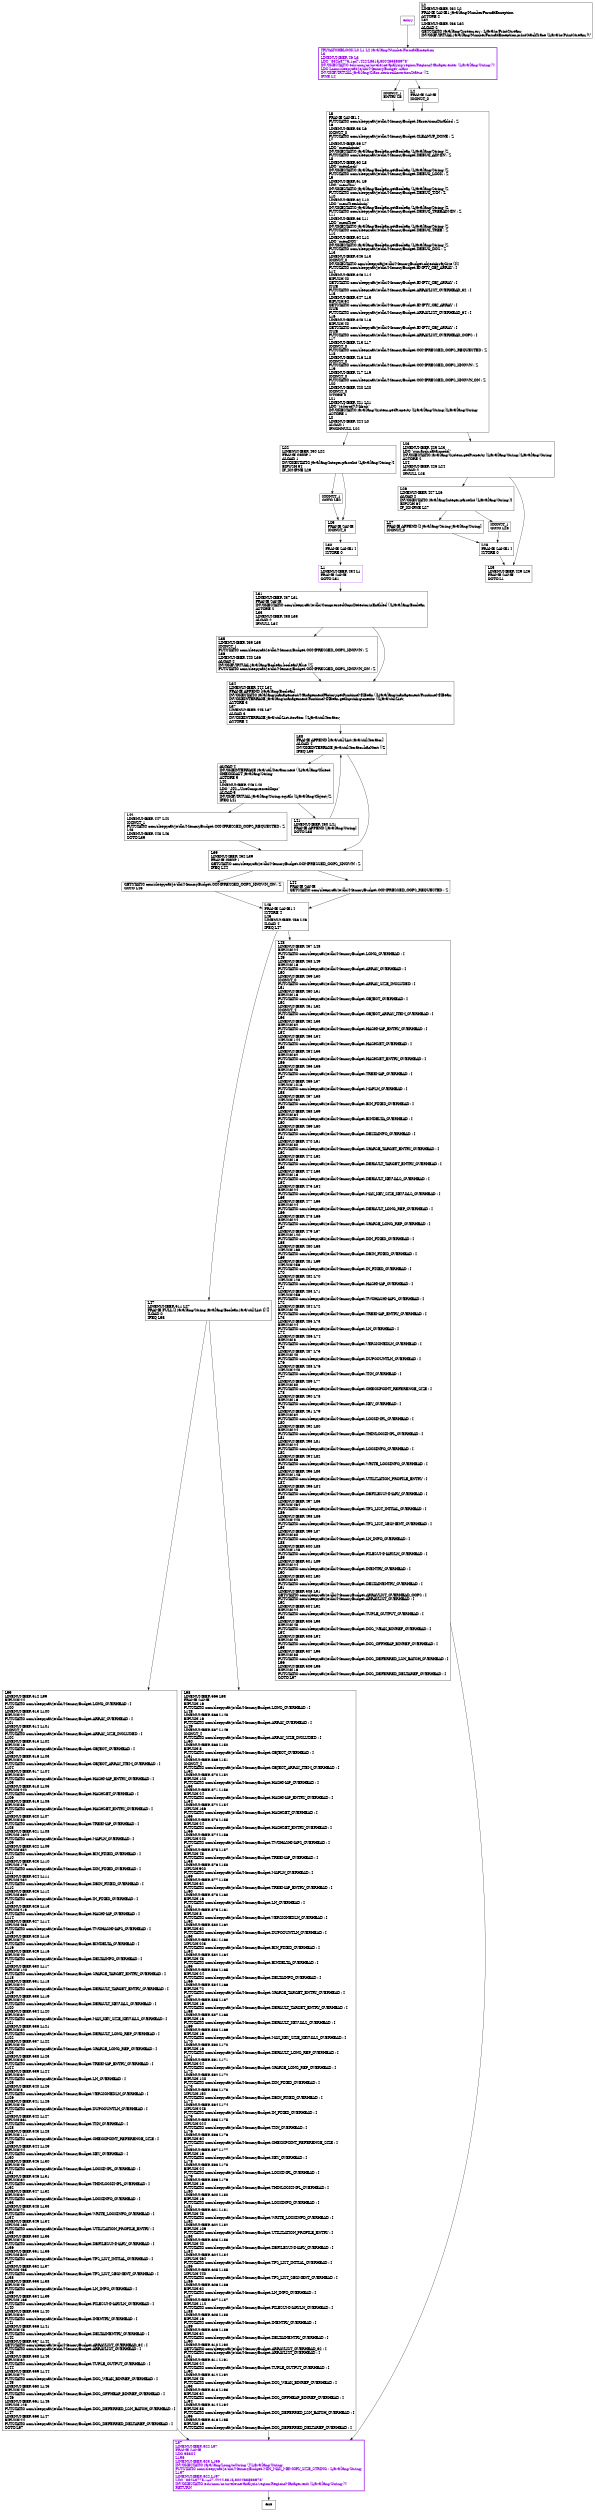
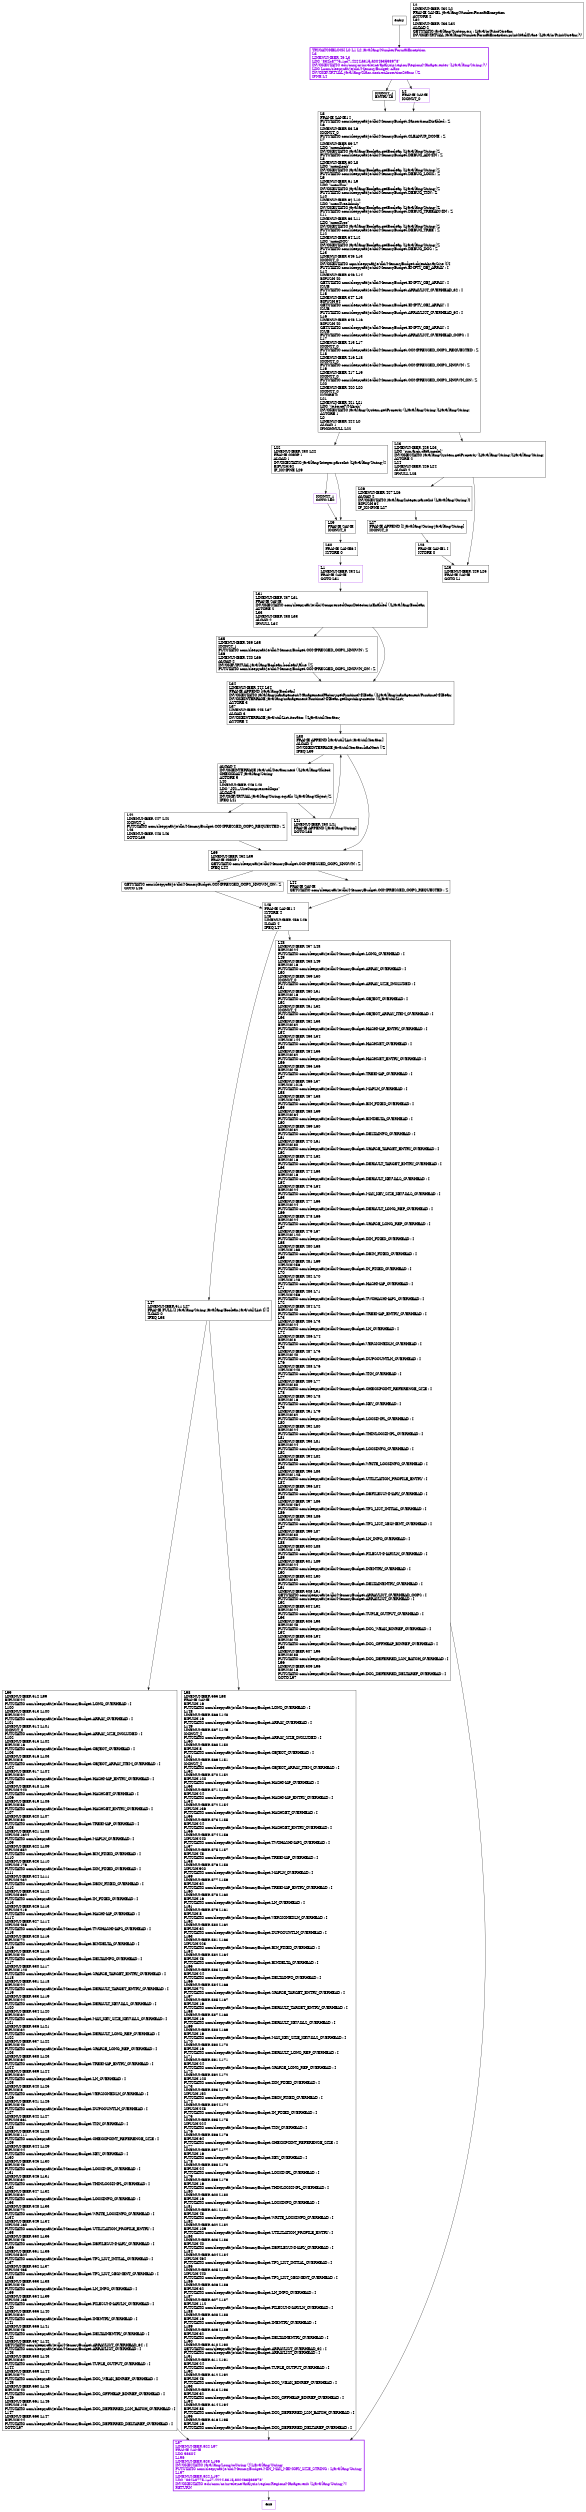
(408, 20) -> (399, 20)
(423, 96) -> (415, 96)
(331, 499) -> (325, 499)
(500, 527) -> none
(340, 549) -> (340, 549)
(269, 2505) -> (269, 2505)
